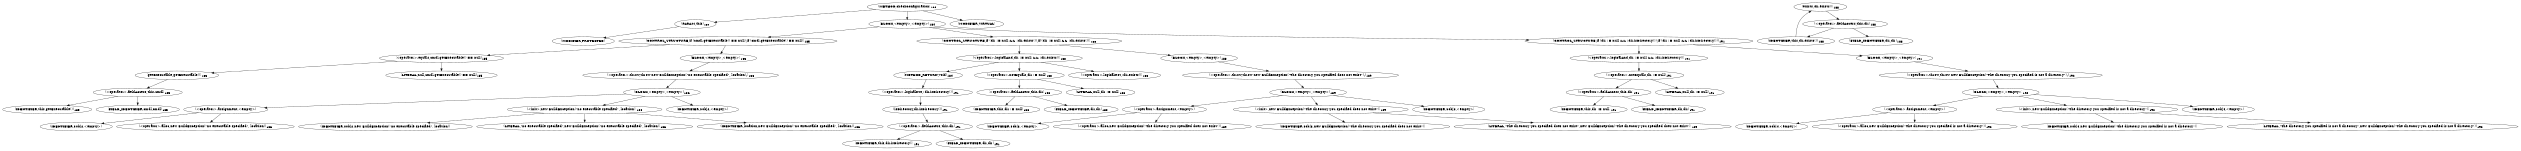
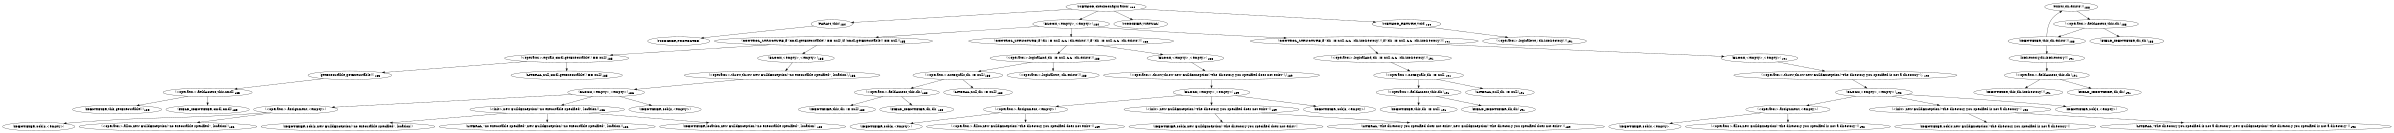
(974, 67) -> (1257, 15)
(921, 100) -> (2047, 48)
